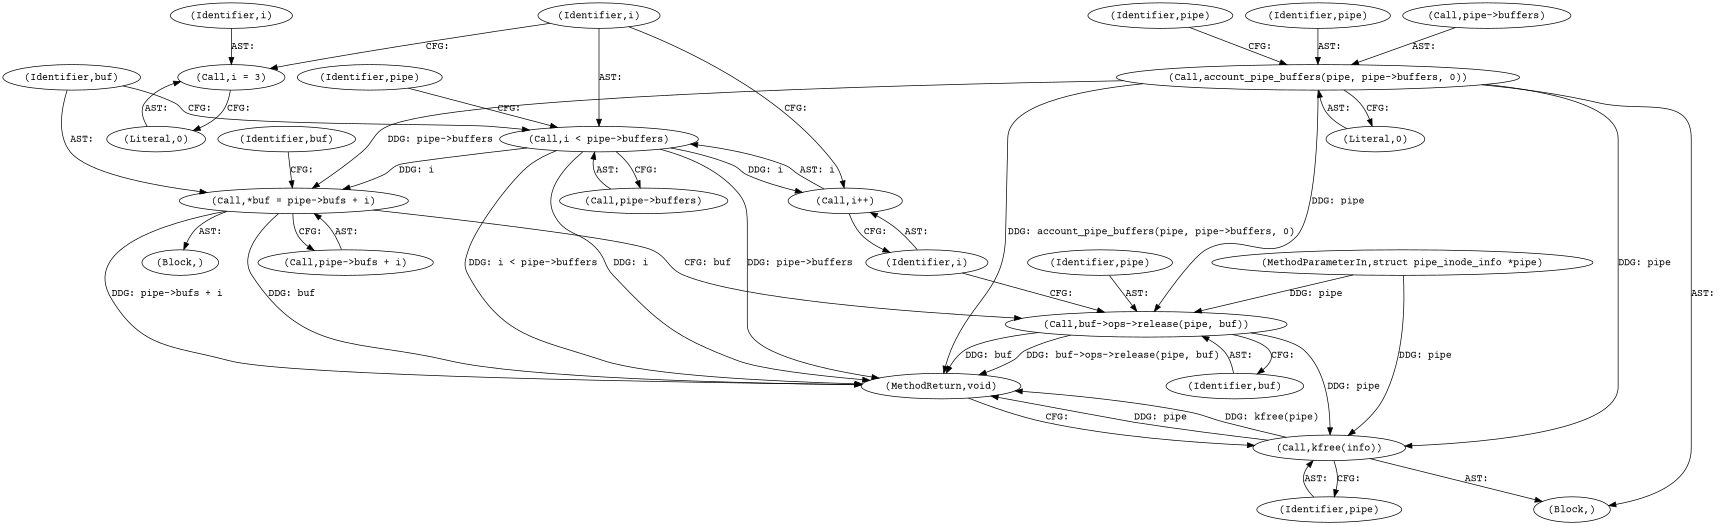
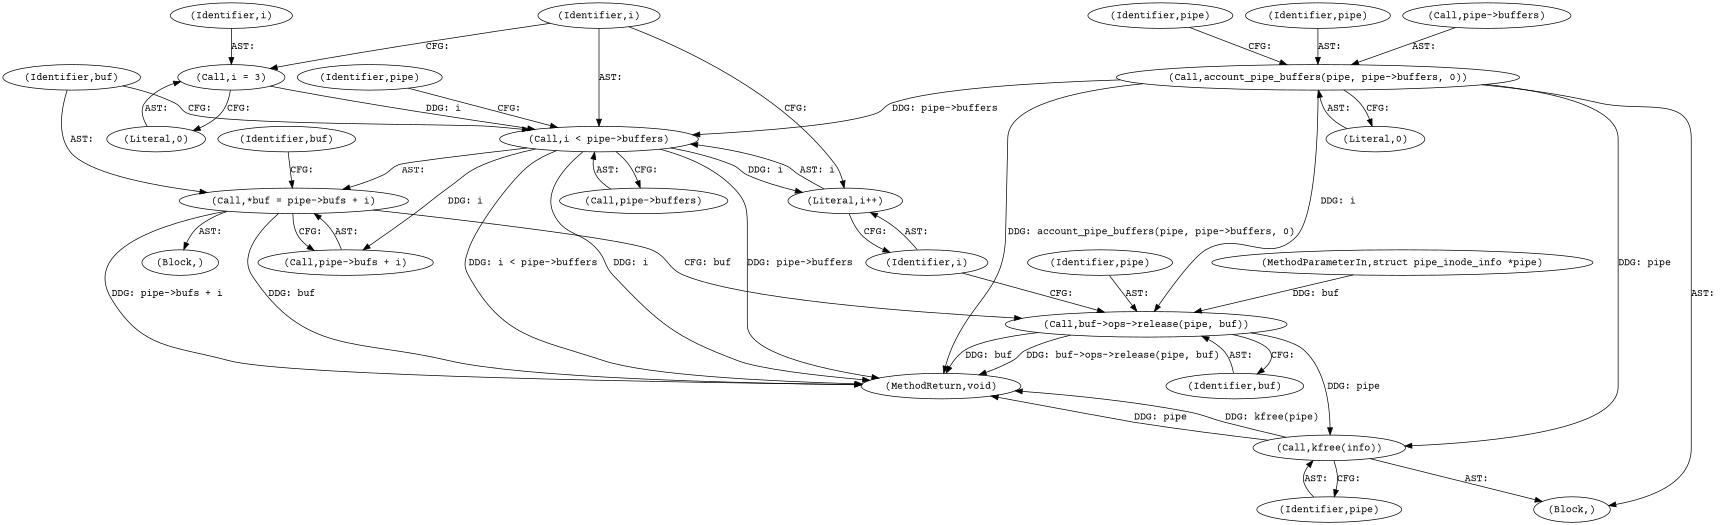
(709, 93) -> (908, 99)
none -> (399, 109)
(417, 170) -> (417, 170)
none -> (448, 188)
(845, 201) -> (845, 201)
(1338, 201) -> (1338, 201)
(1316, 293) -> (1316, 293)
(1397, 360) -> none
(1106, 433) -> none
